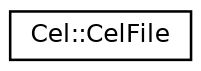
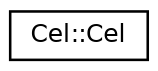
(101, 36) -> (79, 36)
